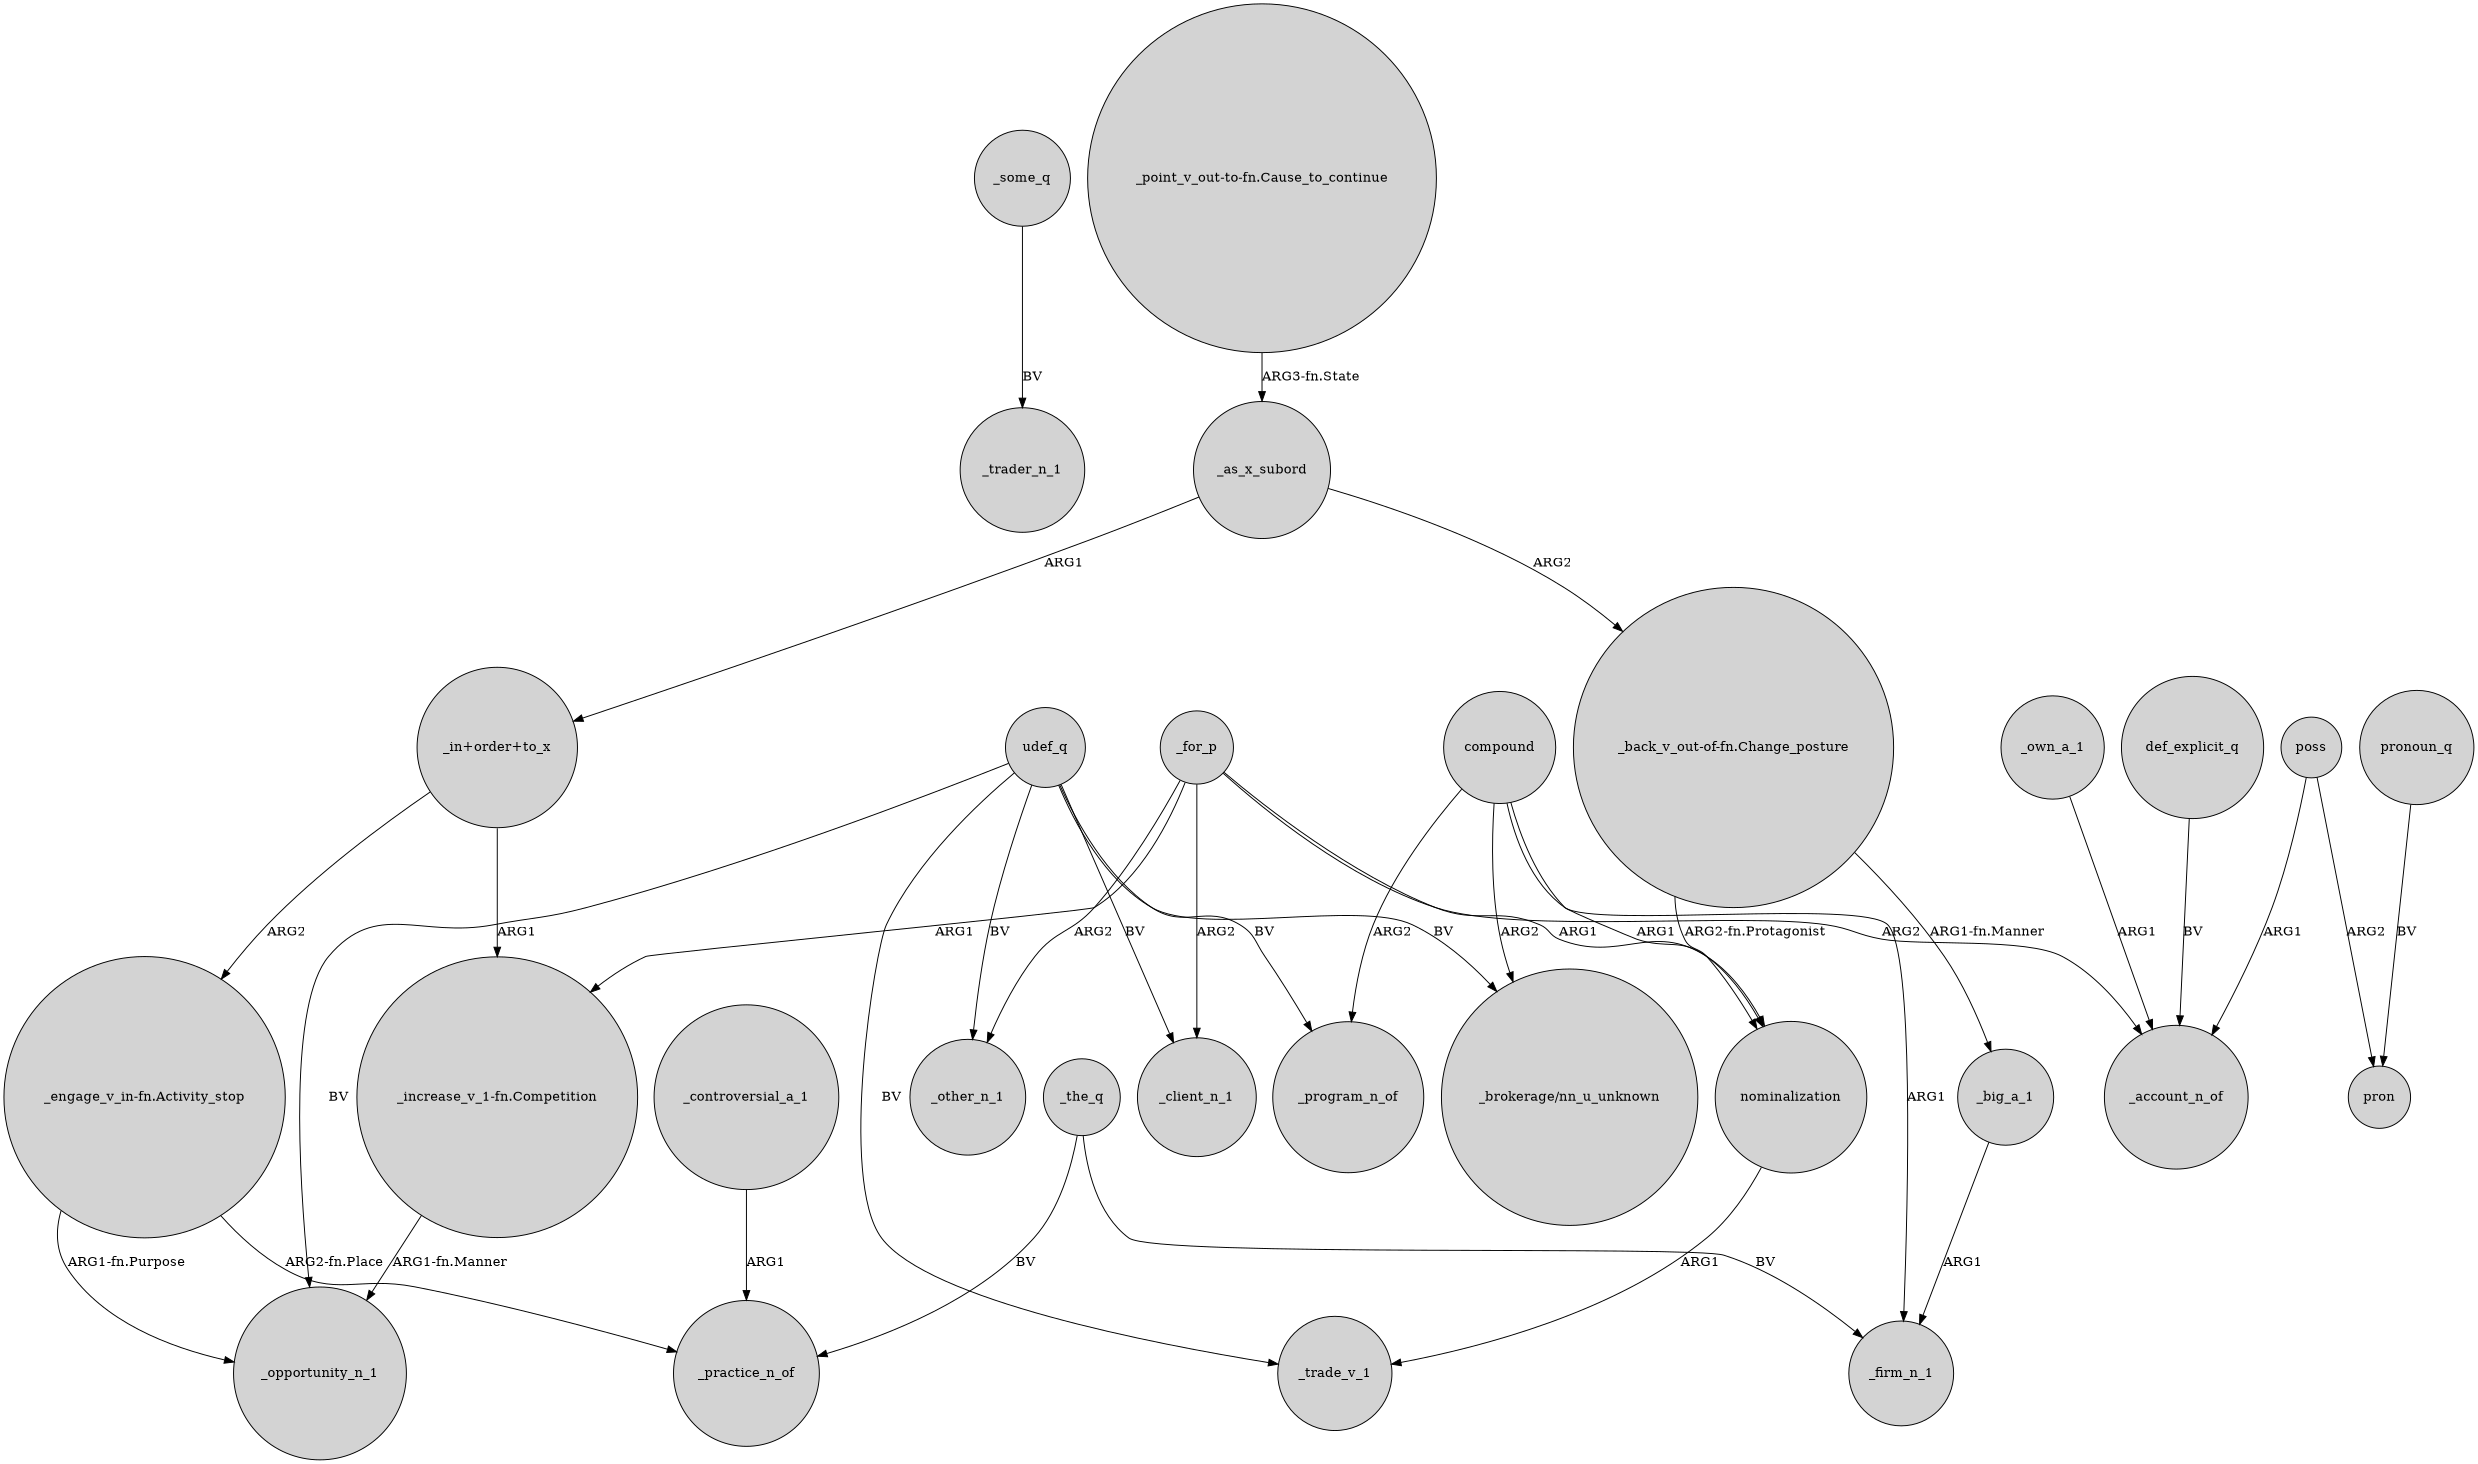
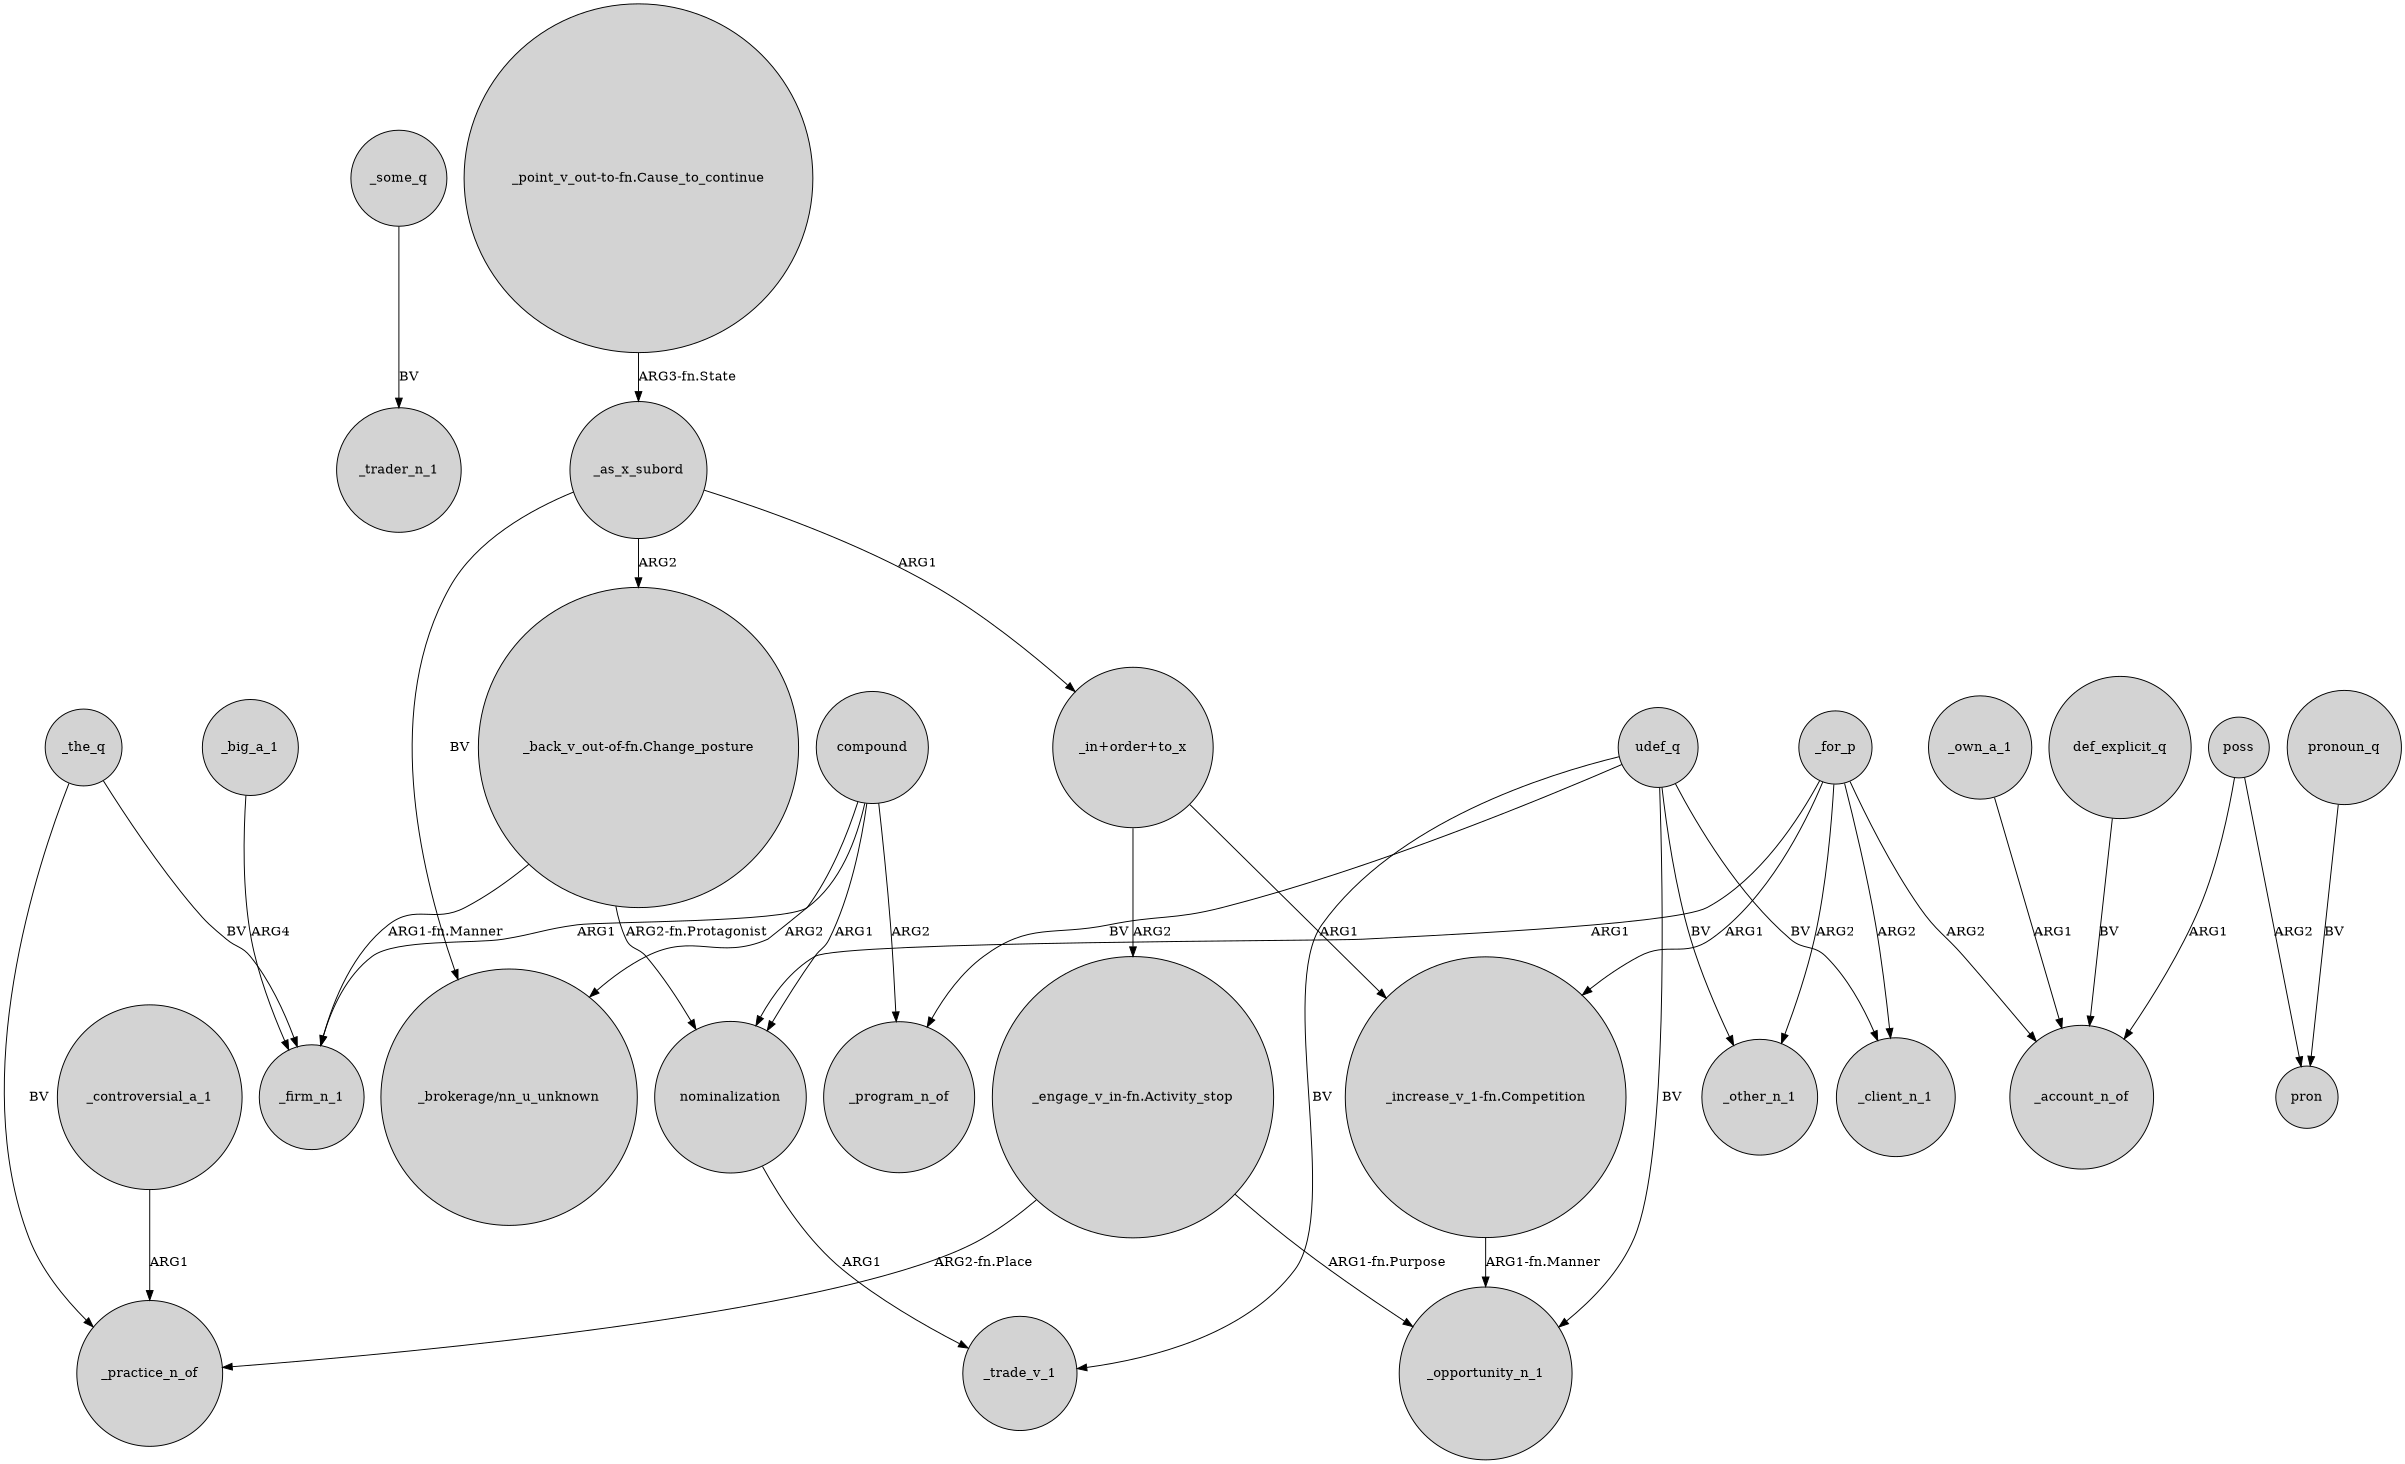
(1253, 919) -> (416, 699)
(1929, 935) -> (400, 918)
(1963, 1262) -> (271, 932)
